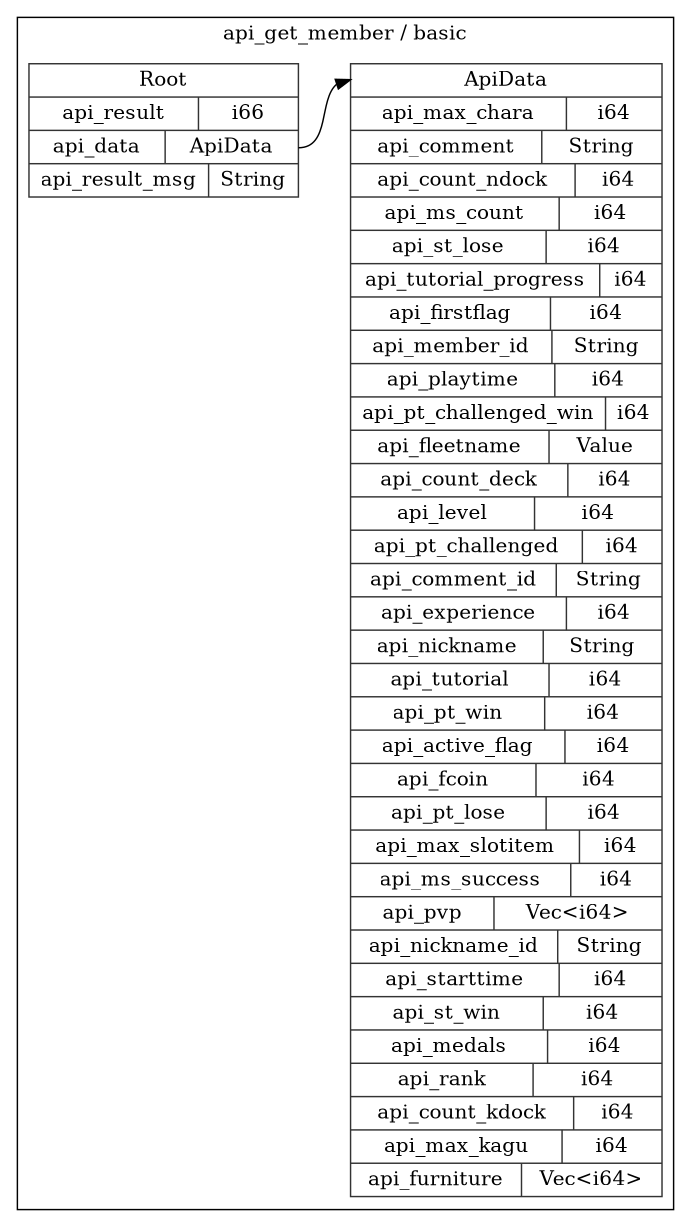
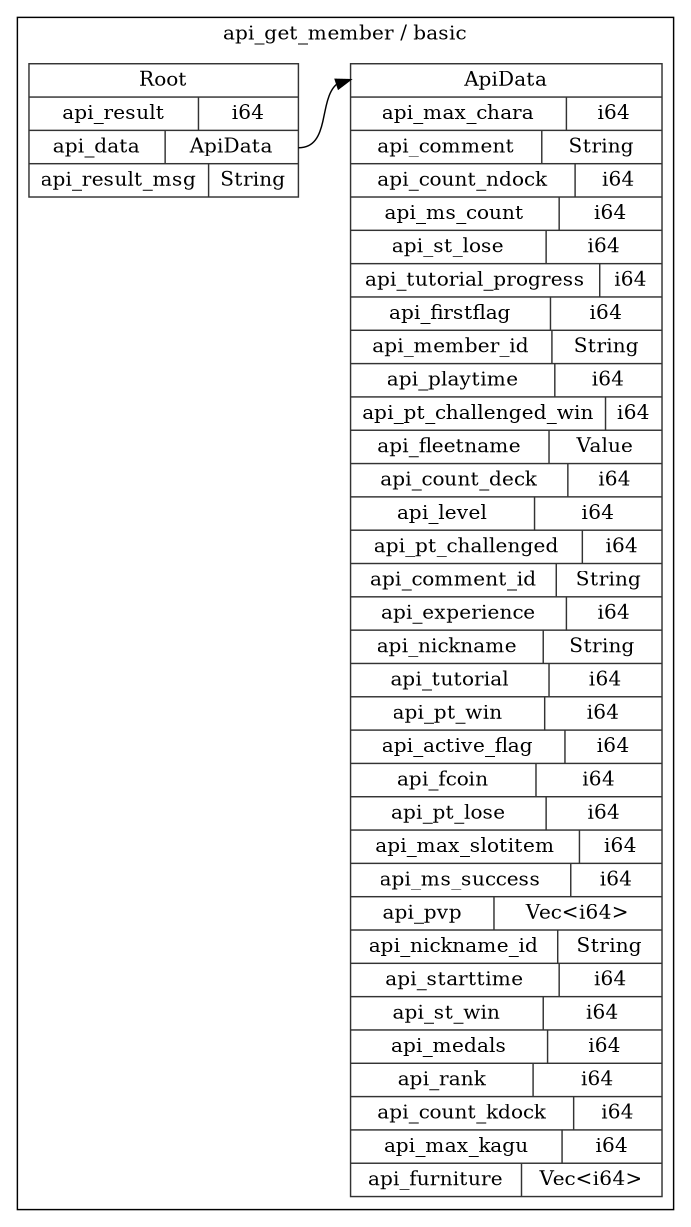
(248, 113) -> (248, 113)
